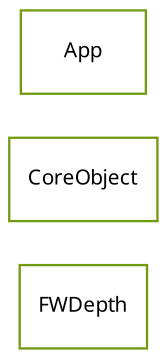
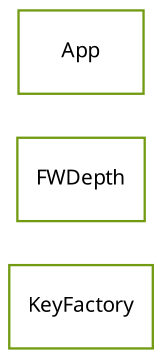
(83, 179) -> none
none -> (81, 307)
